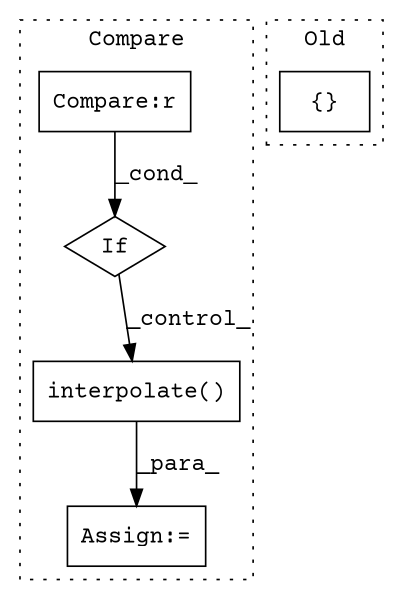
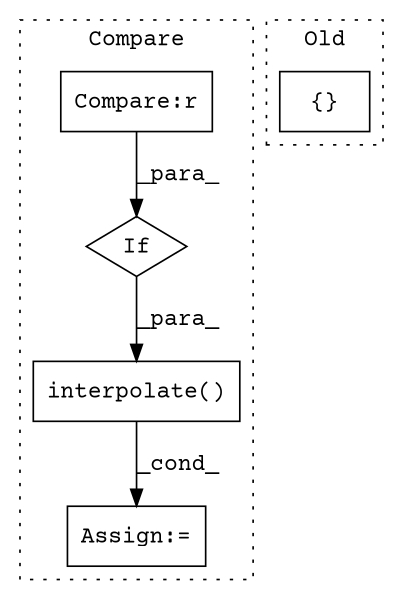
(157, 174) -> (178, 174)
(189, 319) -> (178, 319)
(178, 464) -> (178, 464)
